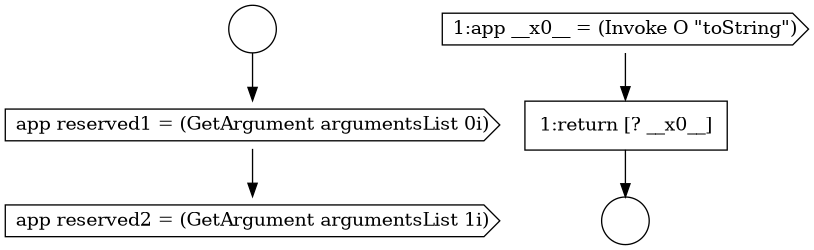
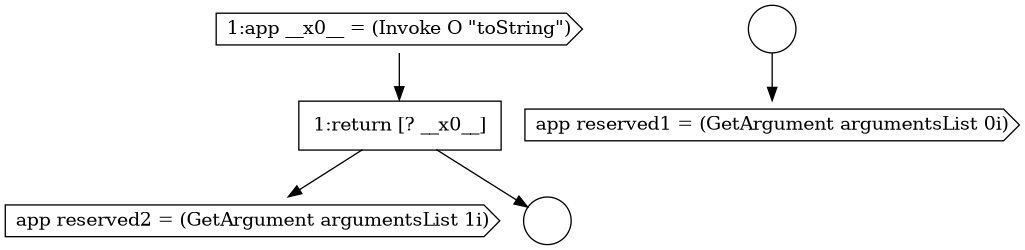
(253, 166) -> (331, 170)
